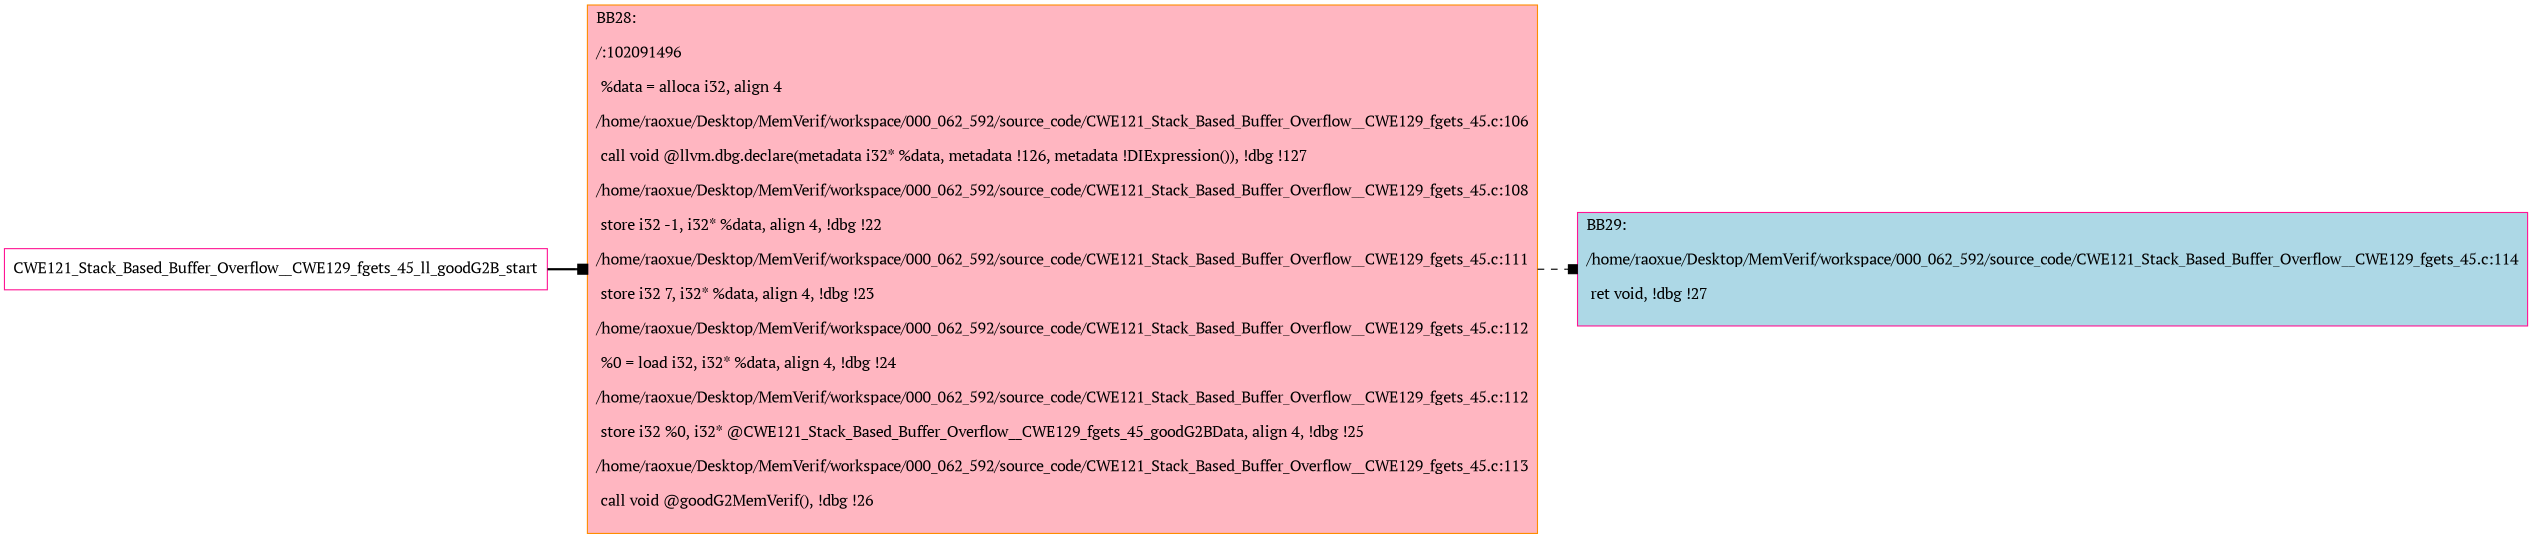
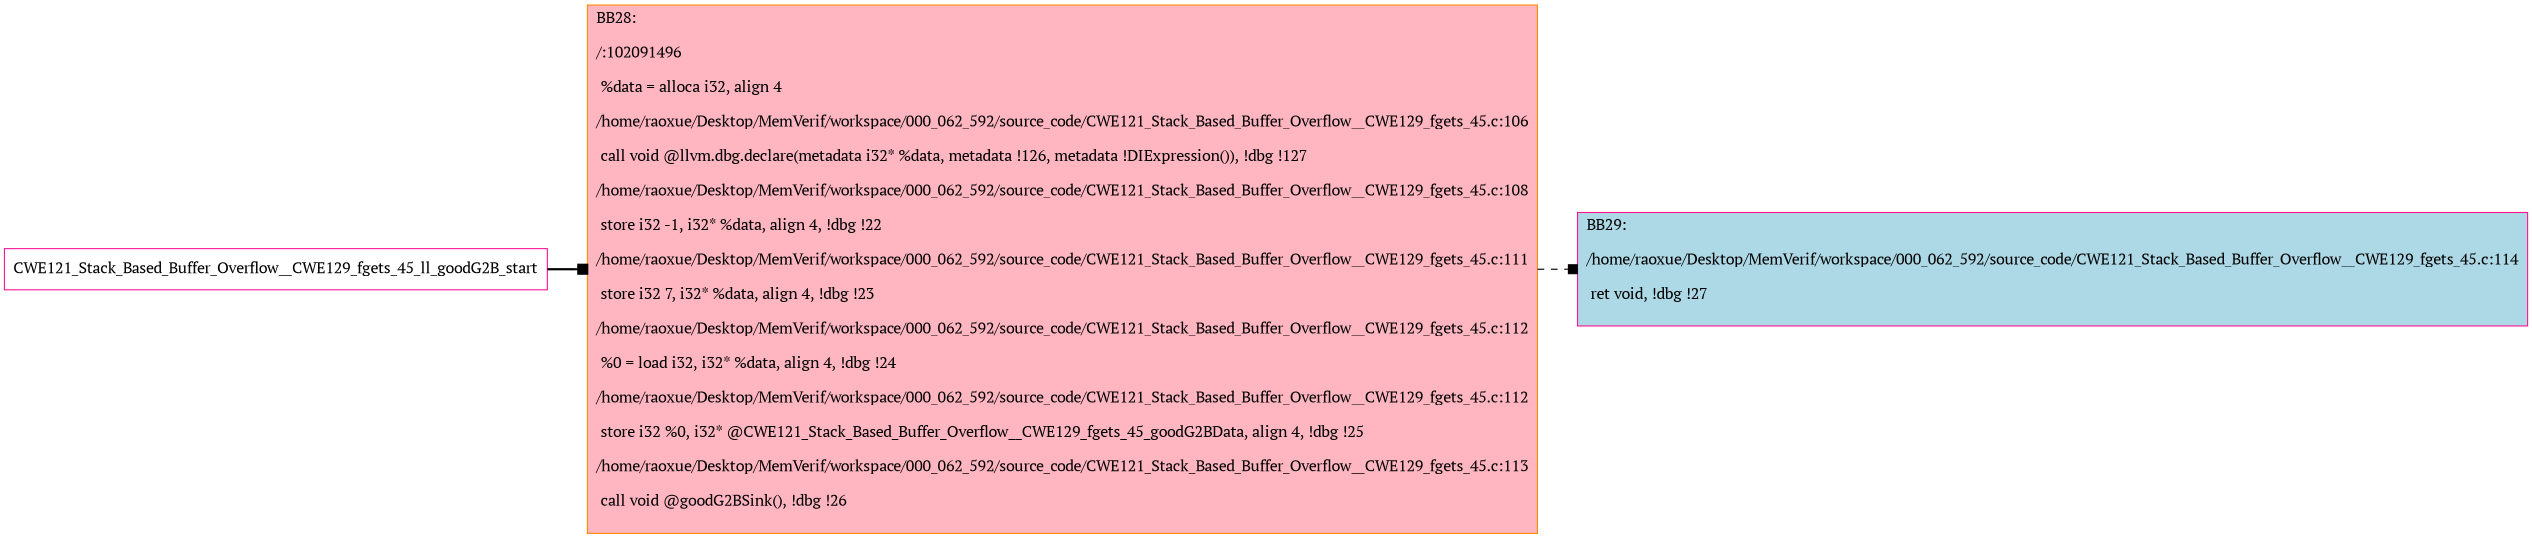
(735, 501) -> (722, 501)
